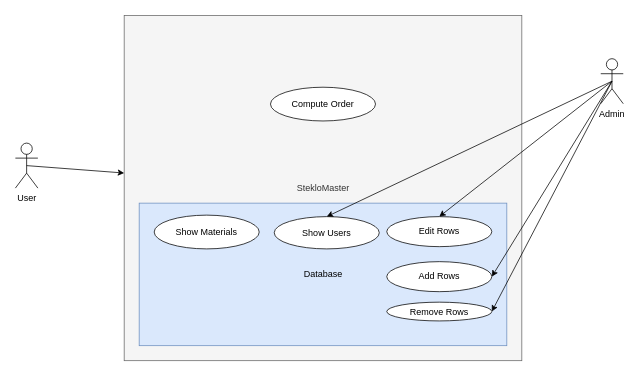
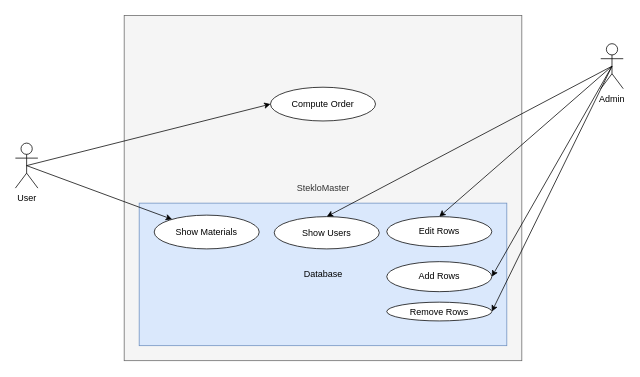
(612, 81) -> (612, 66)
none -> (150, 134)
(75, 169) -> (97, 191)
